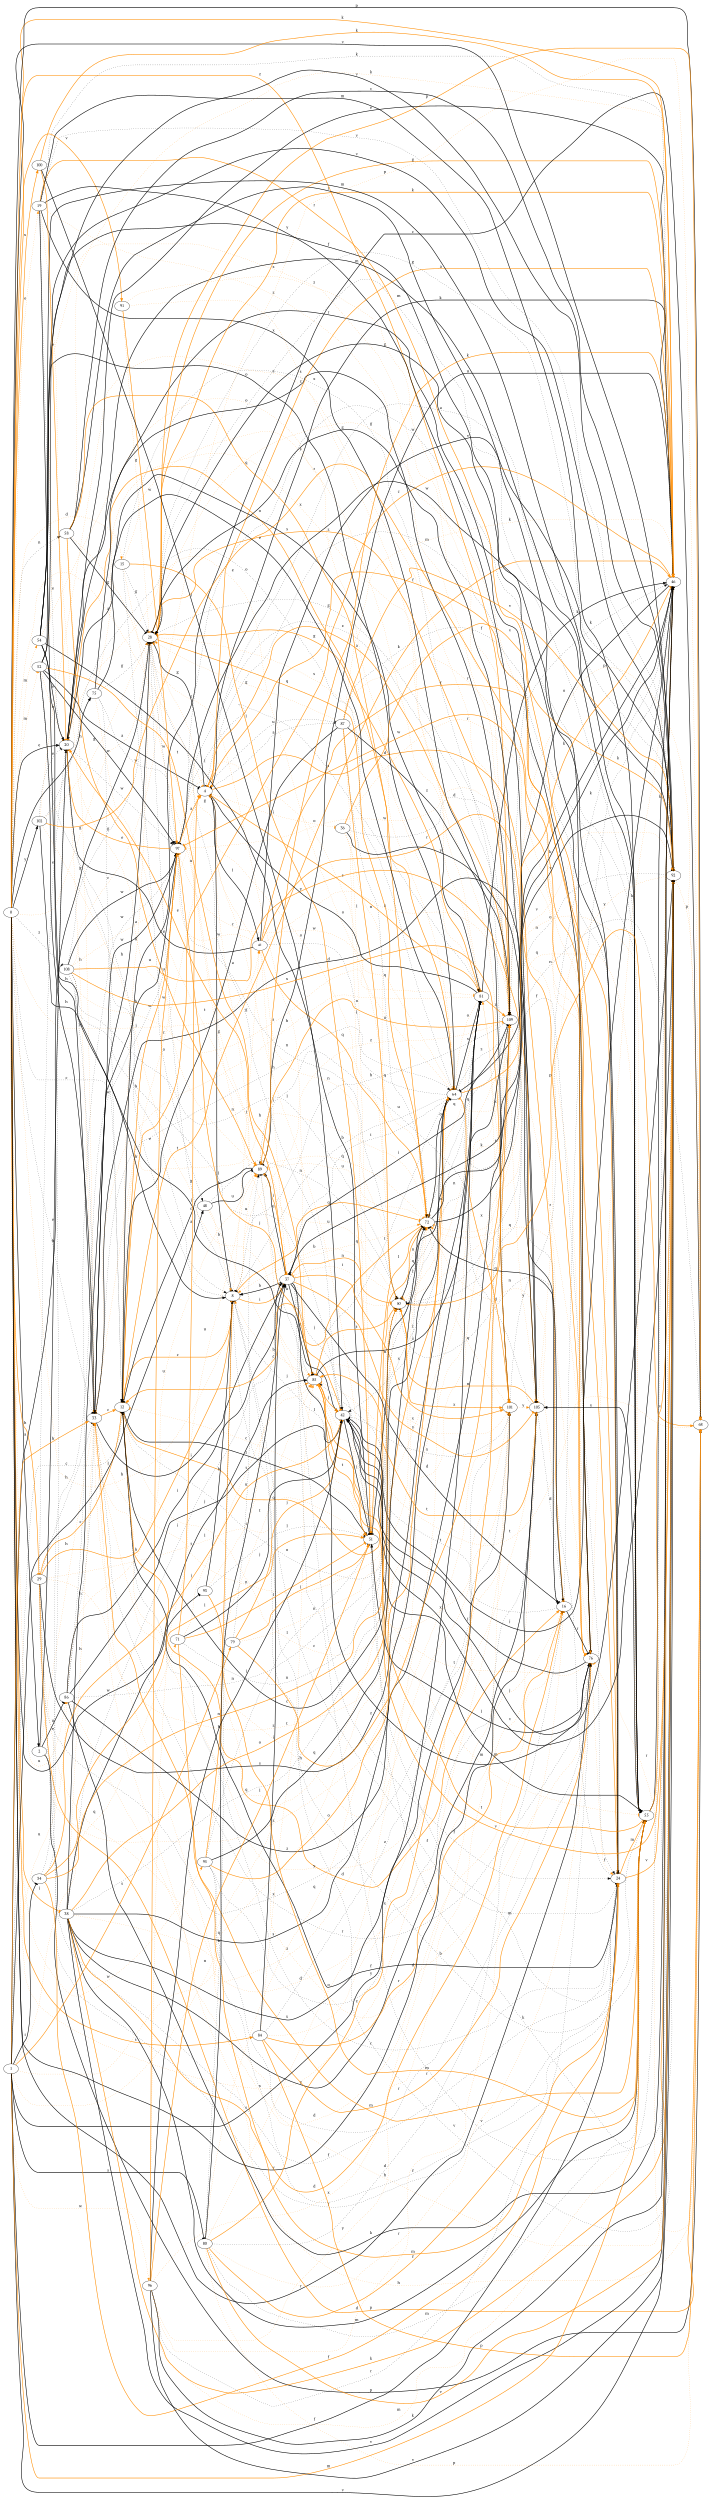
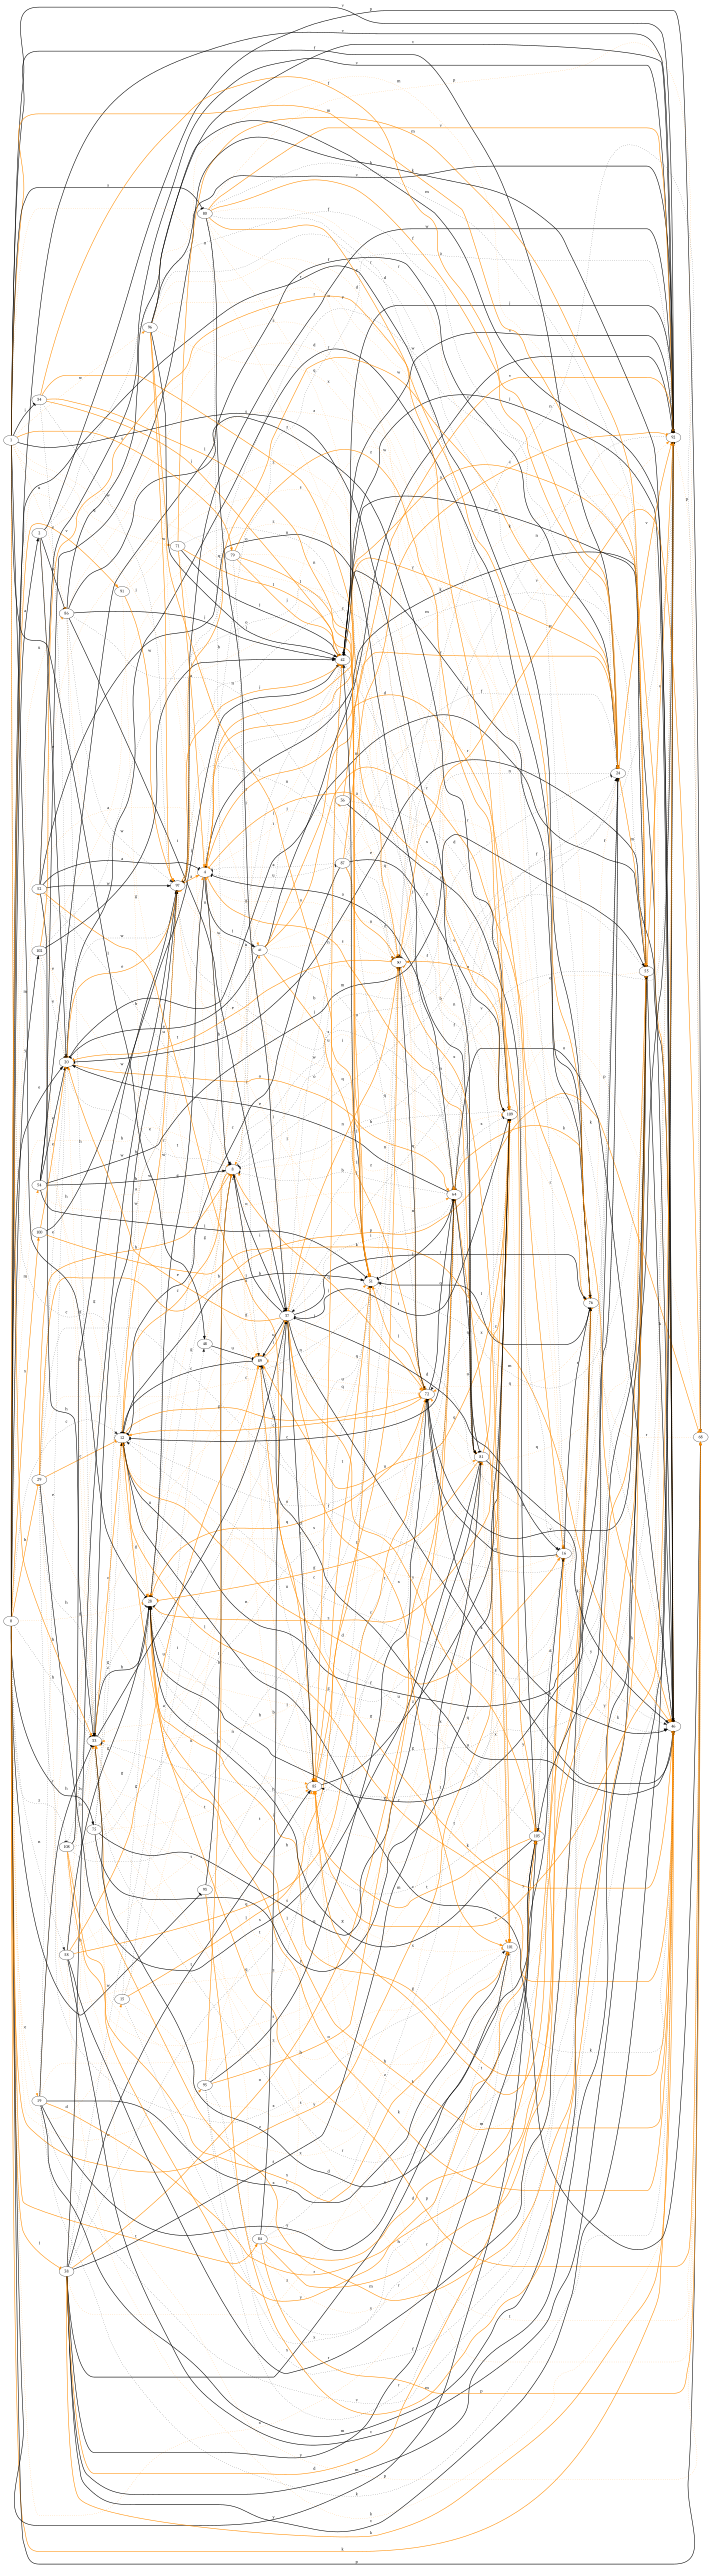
(298, 803) -> (242, 1009)
(265, 1303) -> (255, 1243)
(543, 1374) -> none
